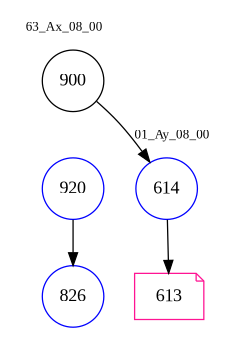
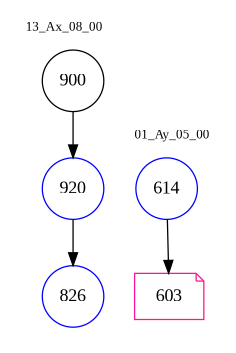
(65, 28) -> (65, 28)
(121, 125) -> (73, 128)
(172, 135) -> (172, 135)
(169, 296) -> (169, 296)
